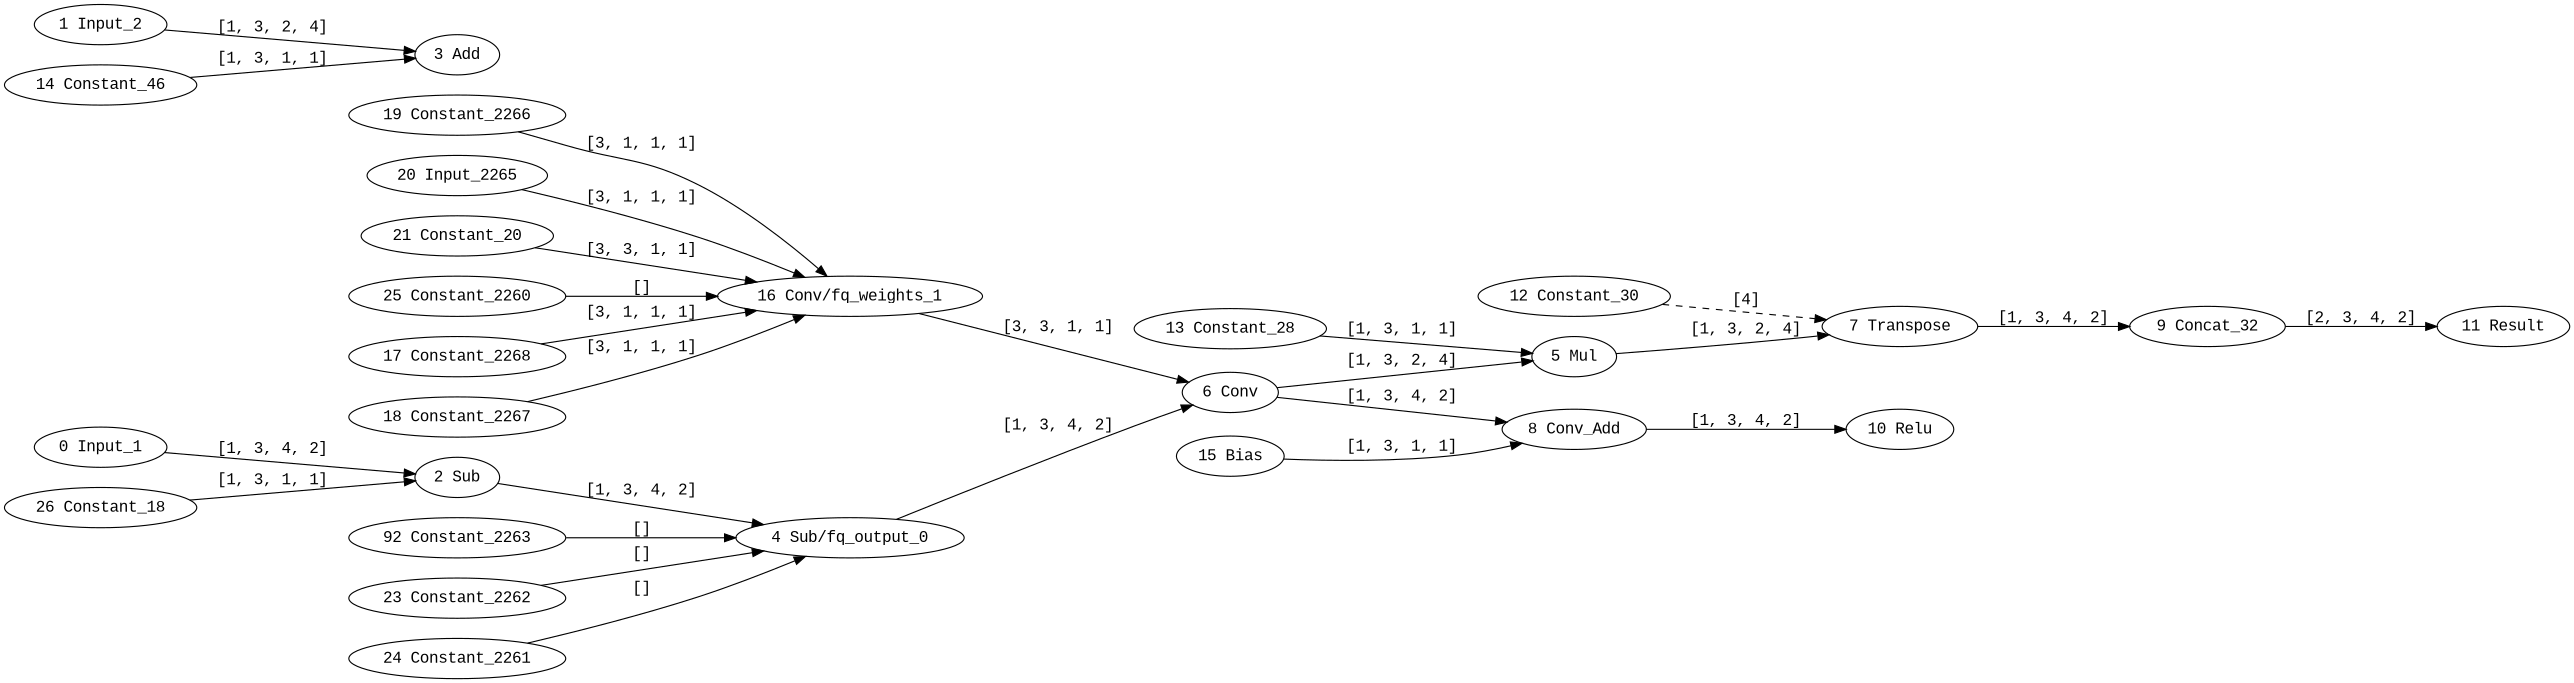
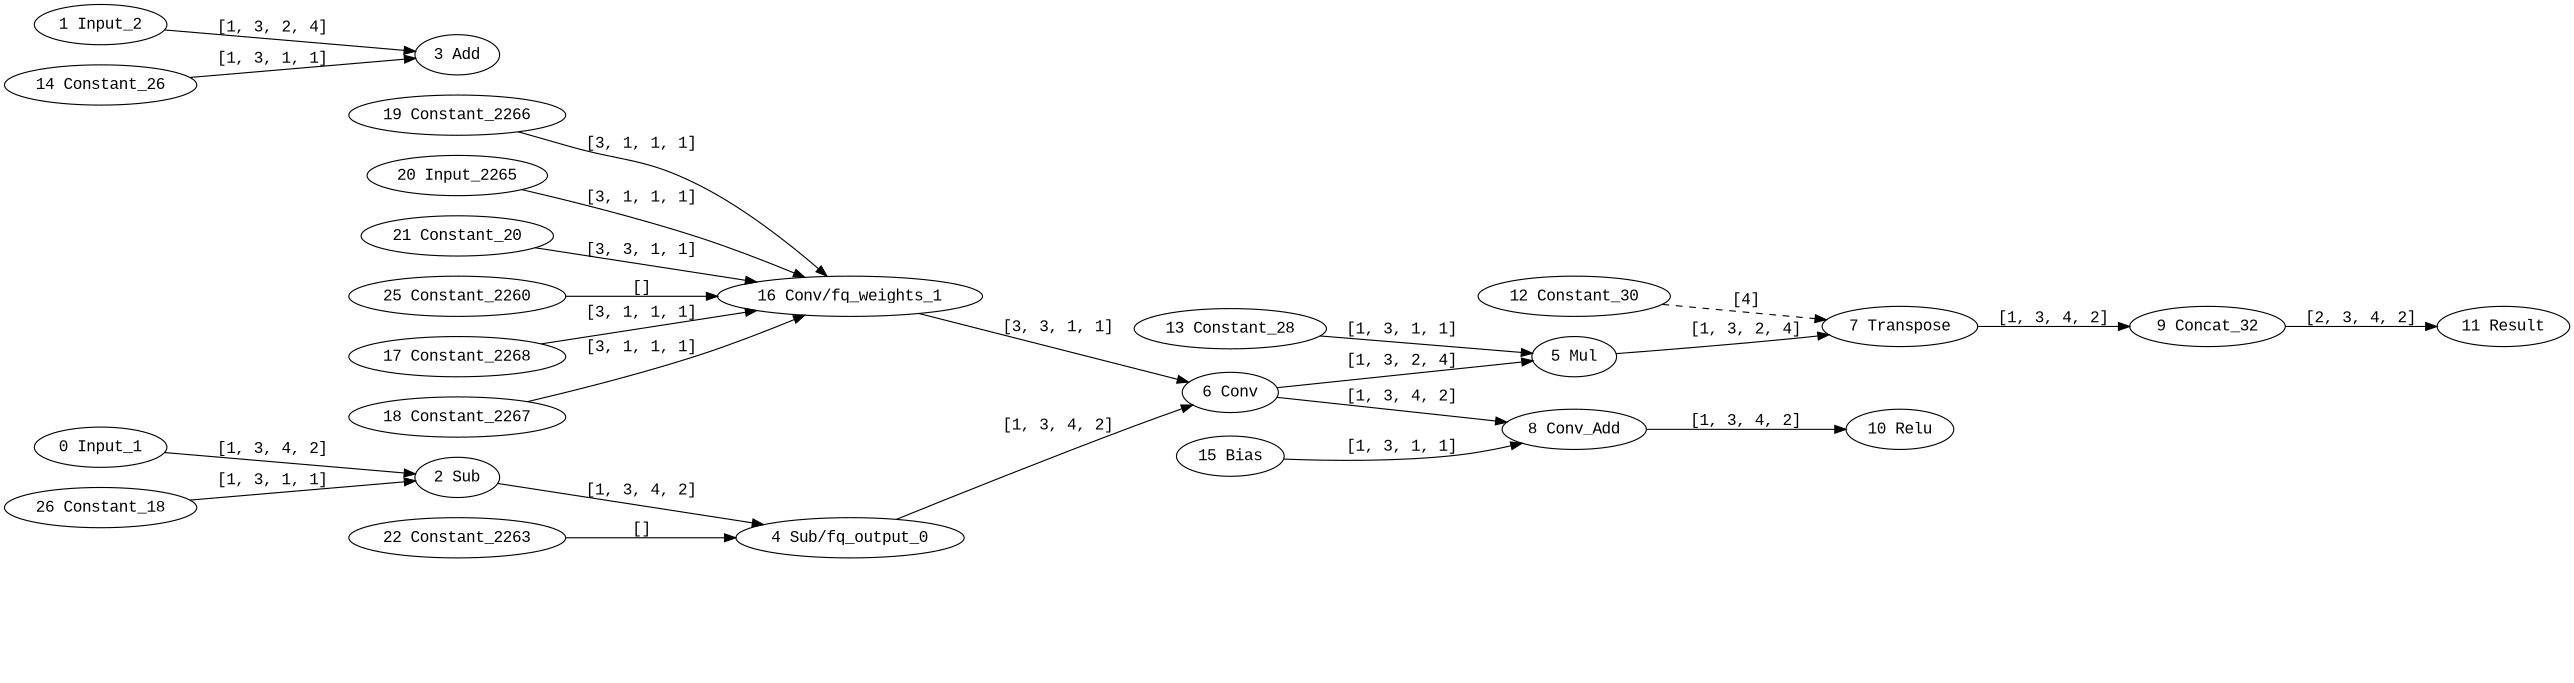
(101, 85) -> (101, 85)
(457, 538) -> (457, 538)
(457, 598) -> none
(457, 659) -> none
